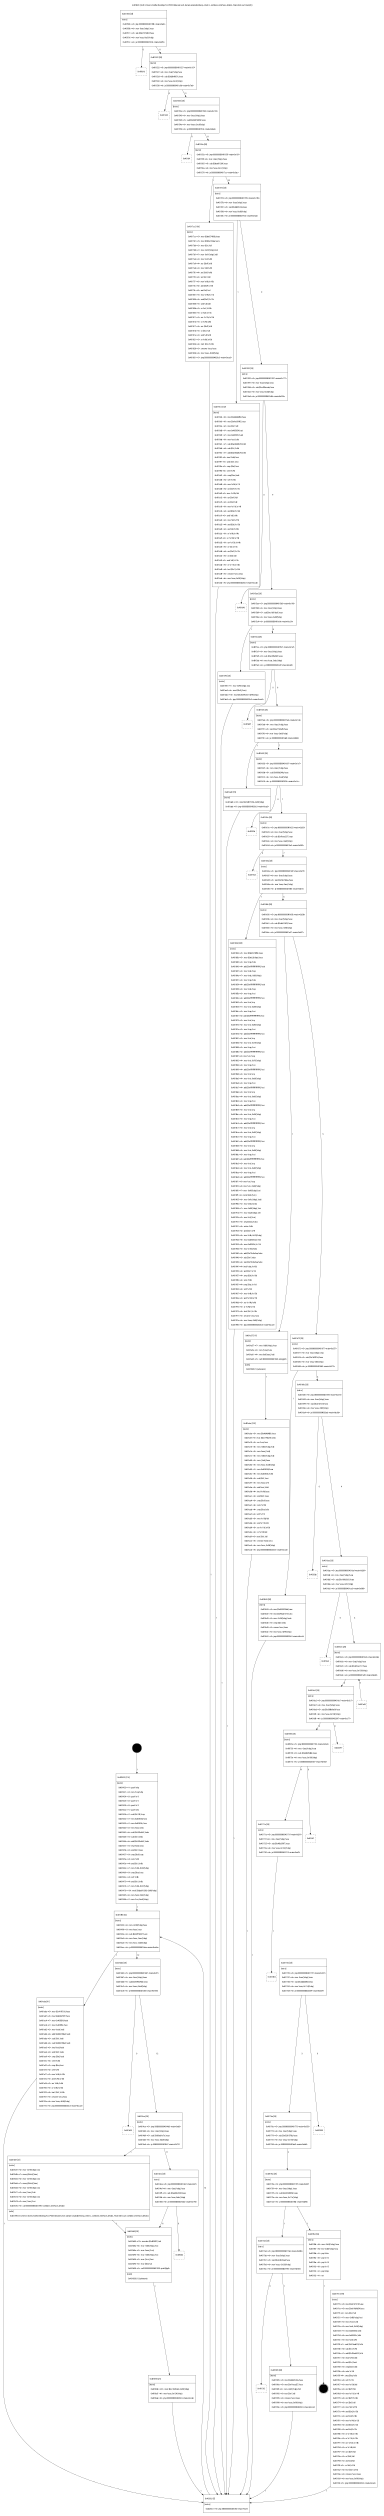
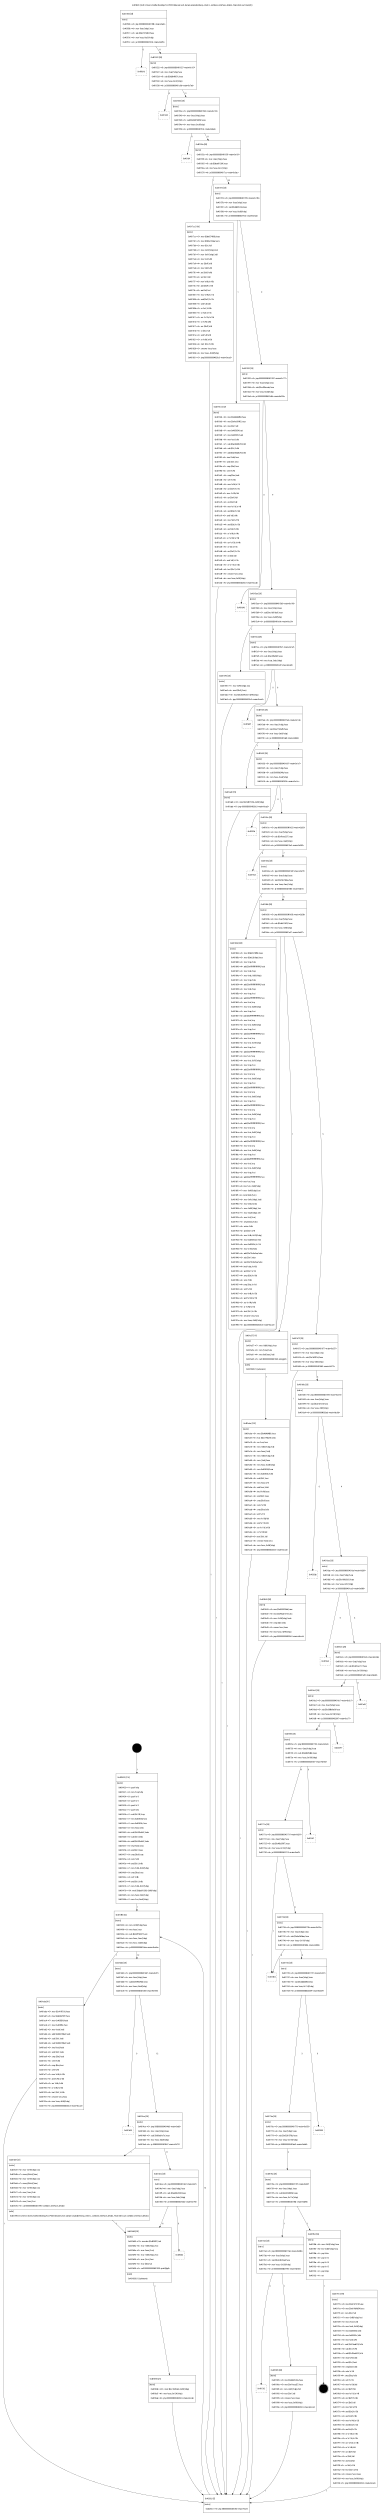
(360, 1691) -> (358, 1689)
(233, 1911) -> (240, 1699)
none -> (299, 1931)
